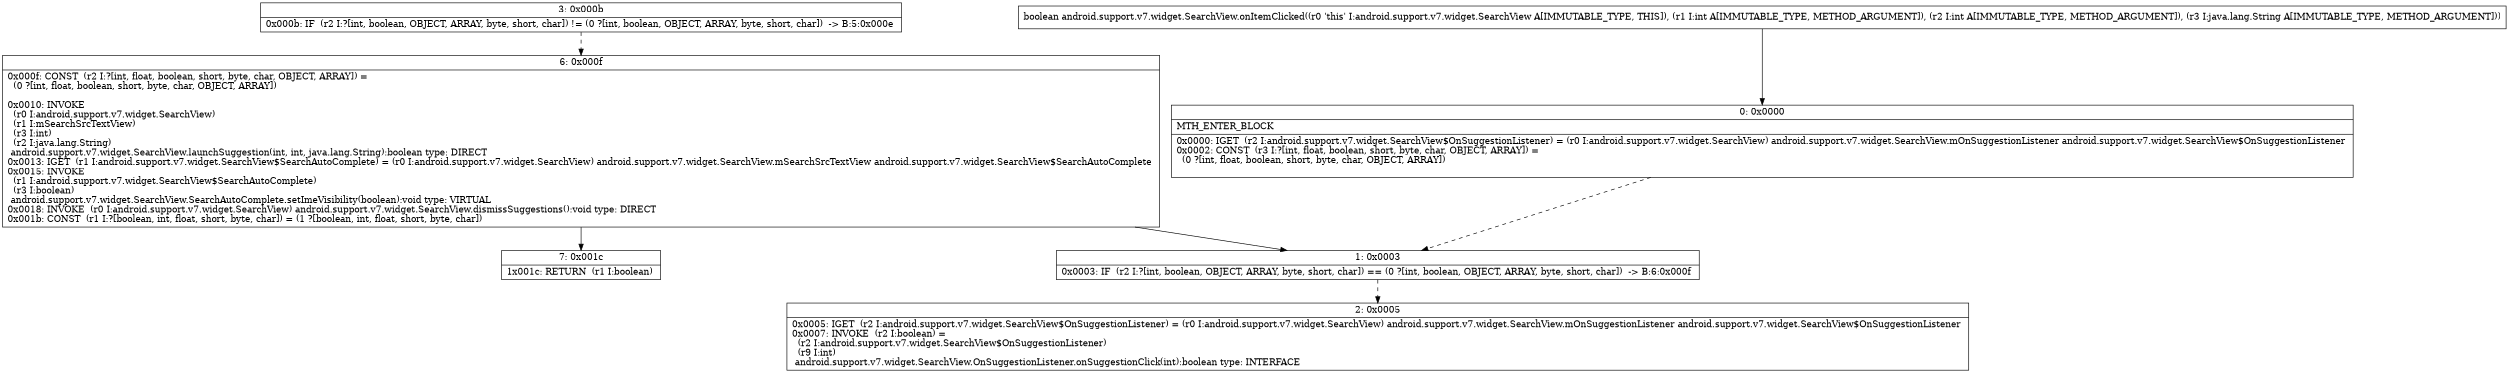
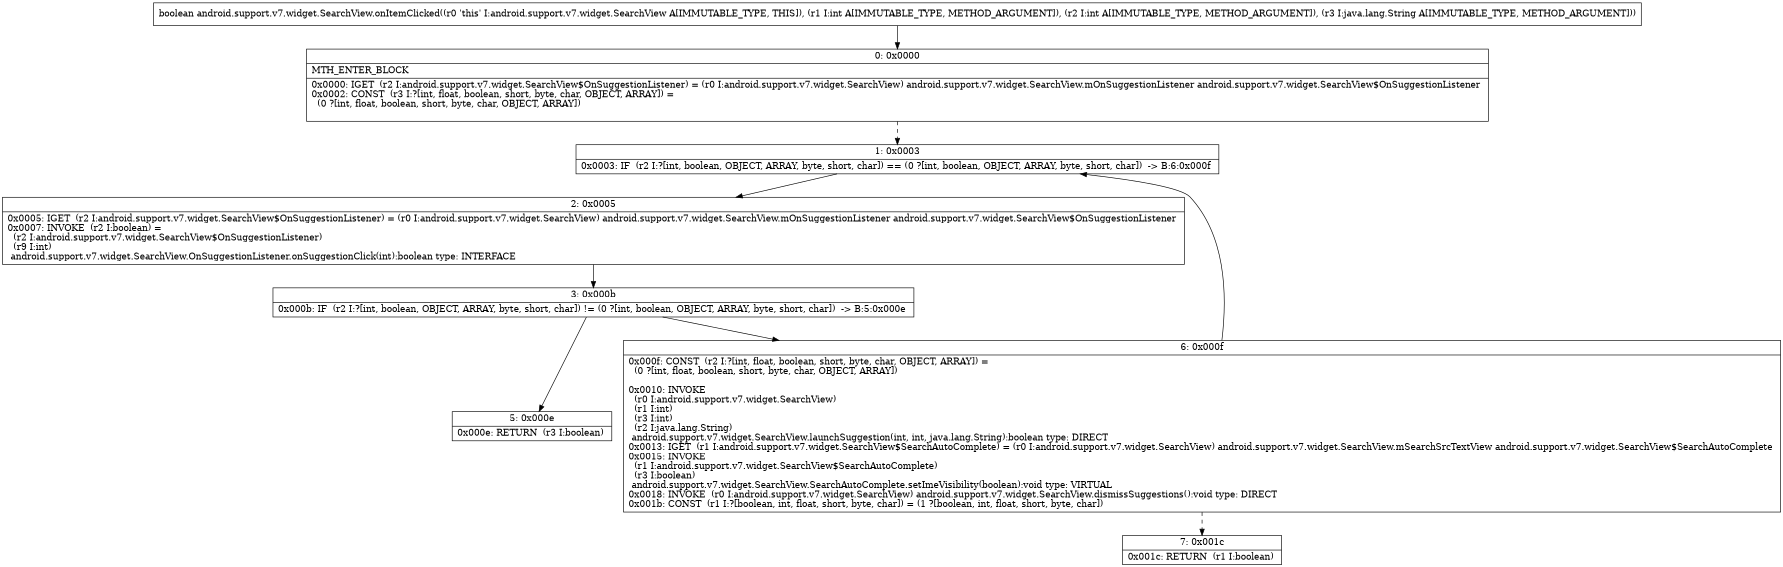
(581, 41) -> (718, 328)
(72, 124) -> (651, 409)
(581, 236) -> (1202, 521)
(581, 272) -> (1202, 557)
none -> (593, 273)
(1378, 288) -> (790, 185)
none -> (532, 426)
